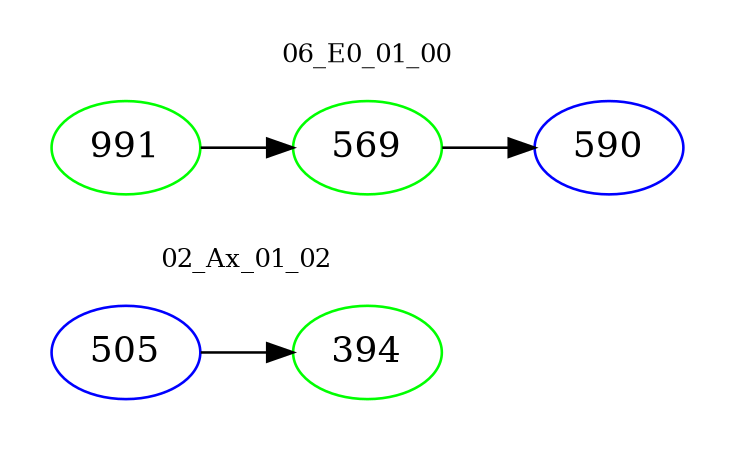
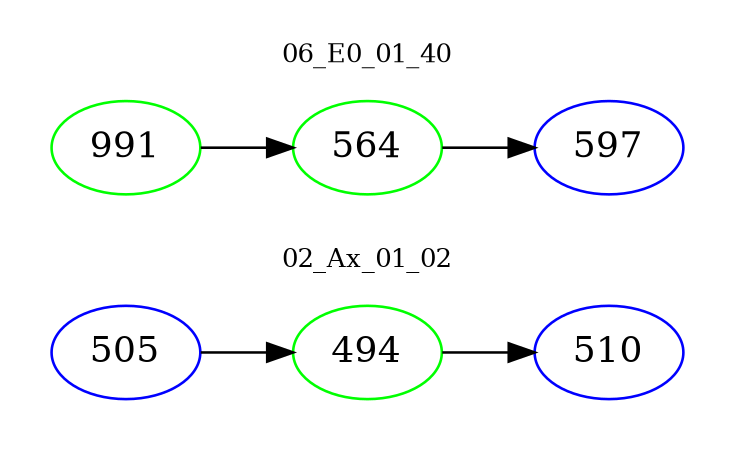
(367, 56) -> (367, 56)
(367, 148) -> (367, 148)
(609, 148) -> (609, 148)
(367, 352) -> (367, 352)
none -> (609, 352)
